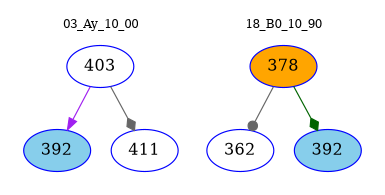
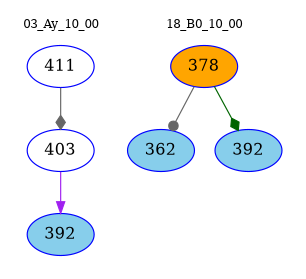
(284, 25) -> (205, 25)
(119, 102) -> (61, 102)
(240, 150) -> (161, 150)
